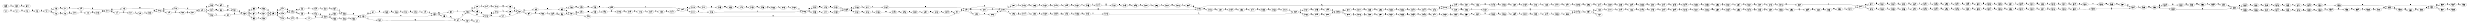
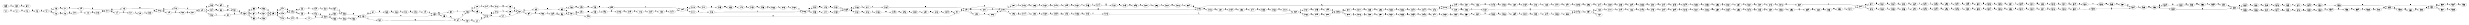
(476, 16) -> (482, 19)
